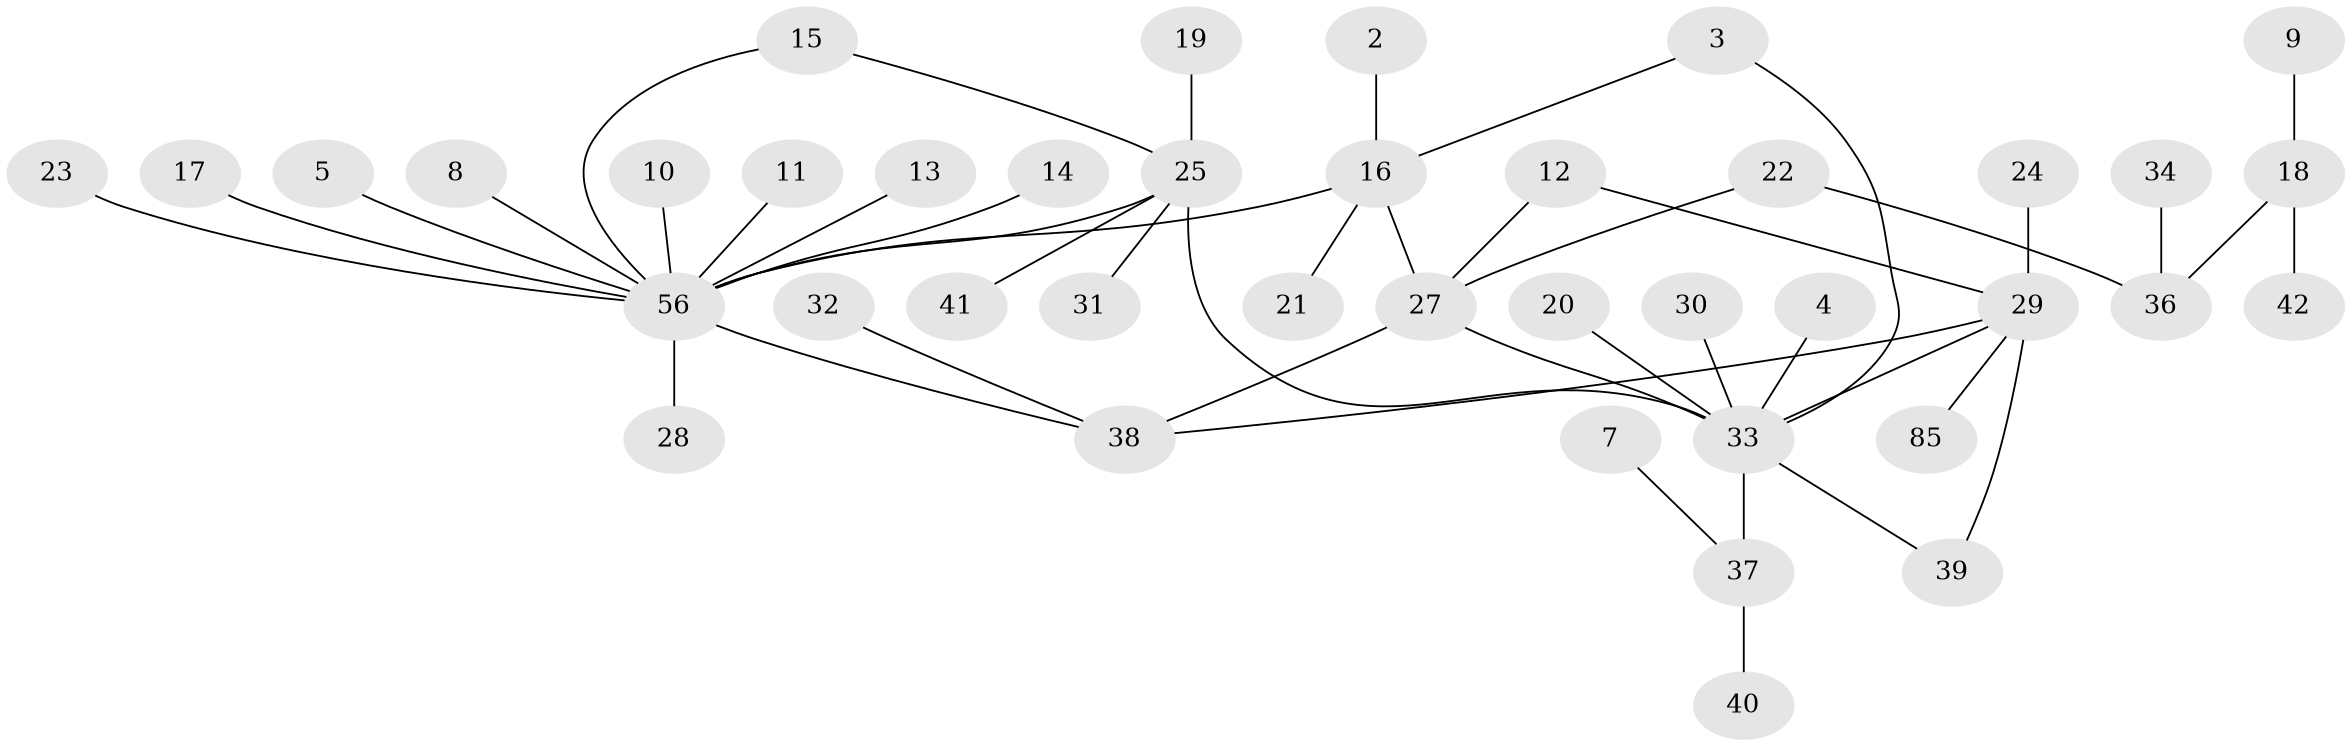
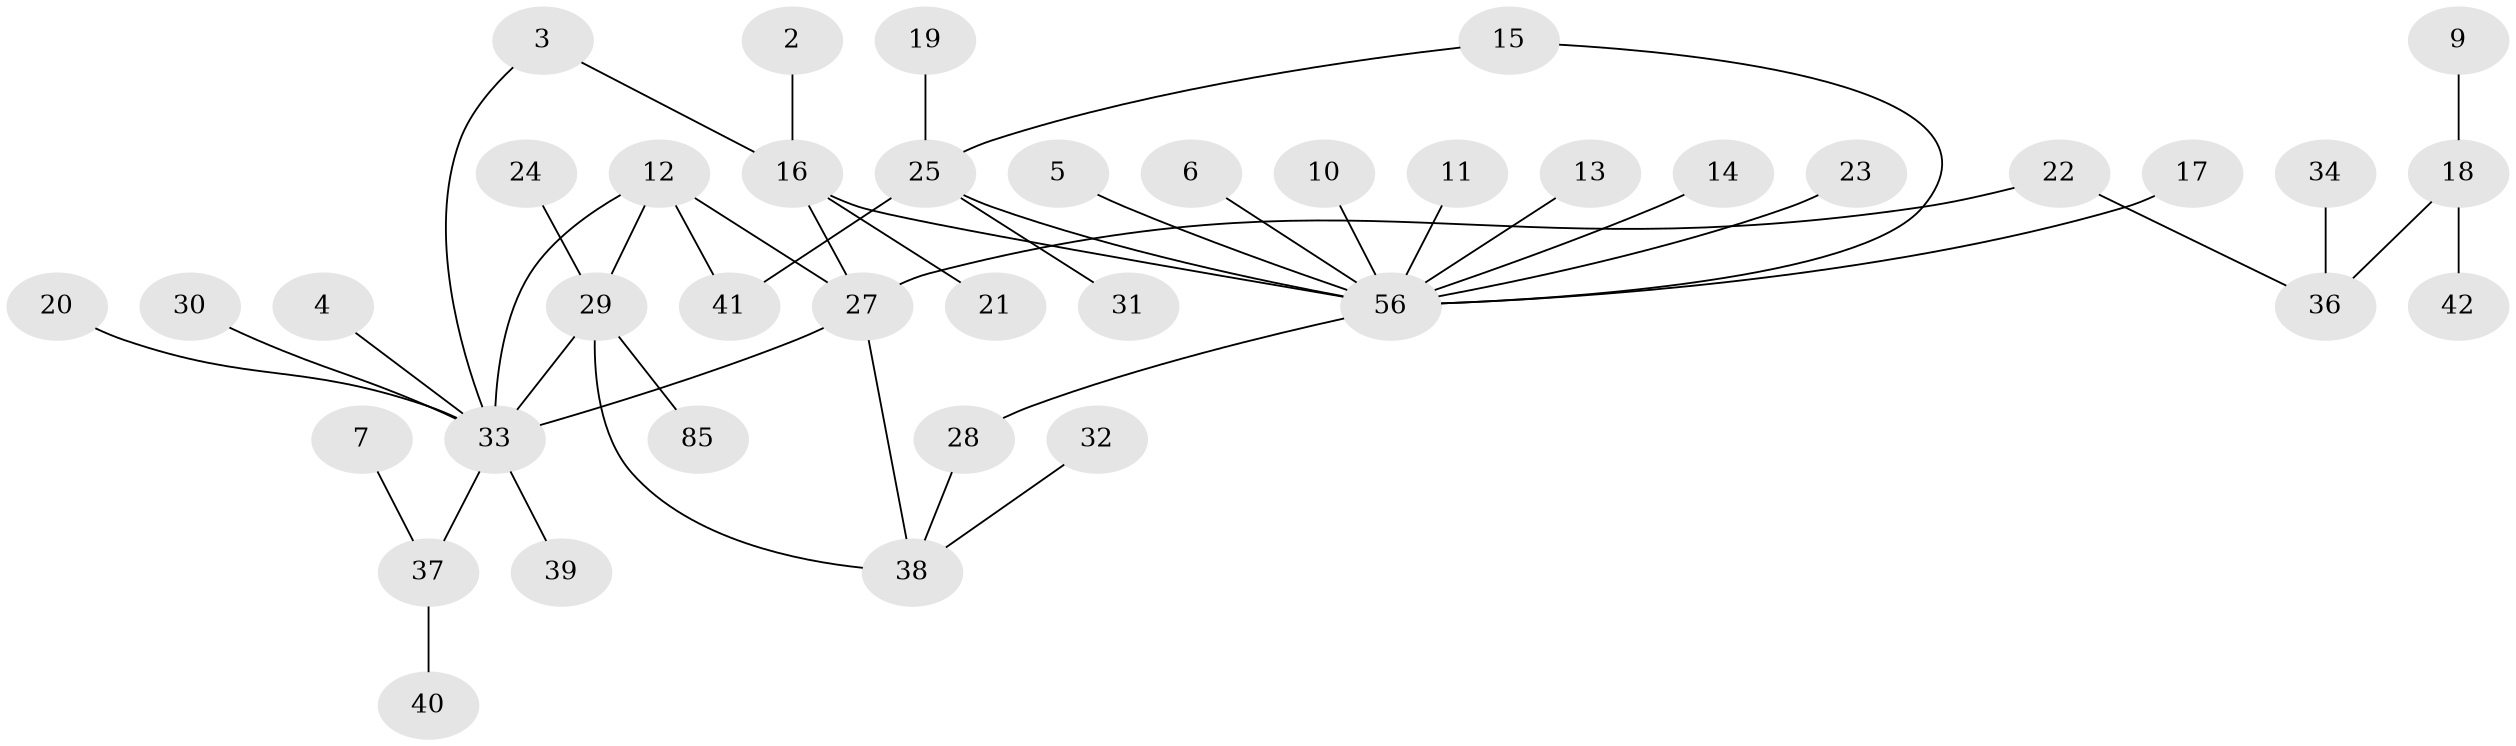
(456, 174) -> (1191, 174)
none -> (695, 240)
(896, 381) -> (938, 506)
(1341, 401) -> (526, 281)
(2002, 442) -> none
